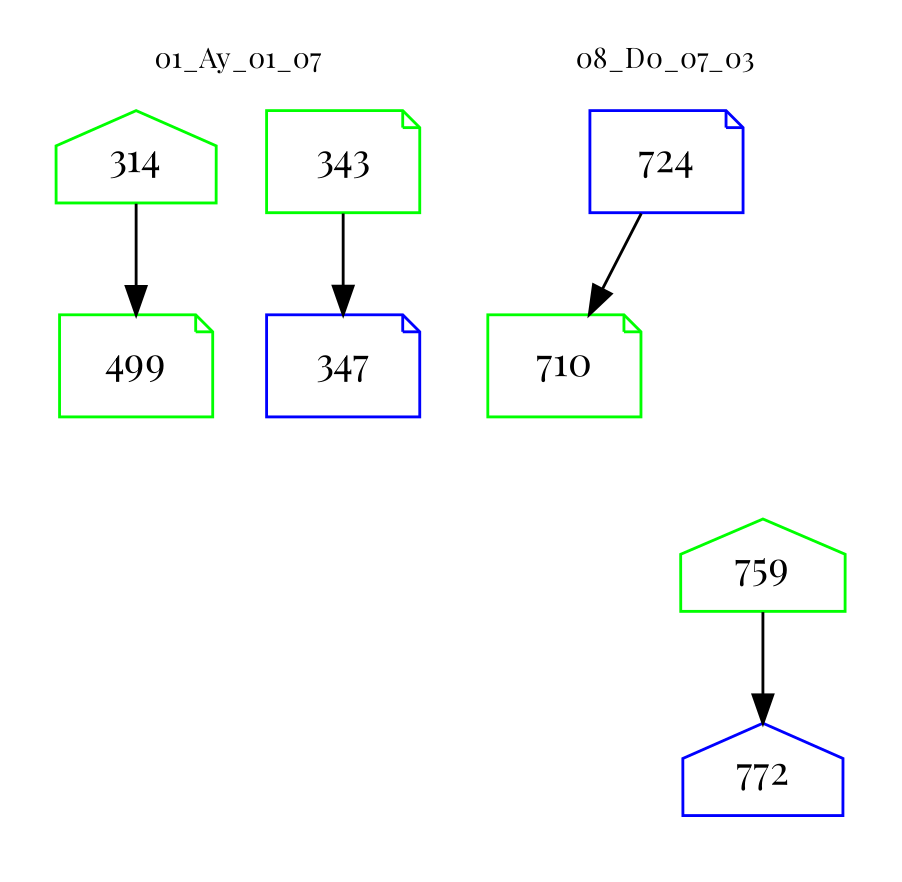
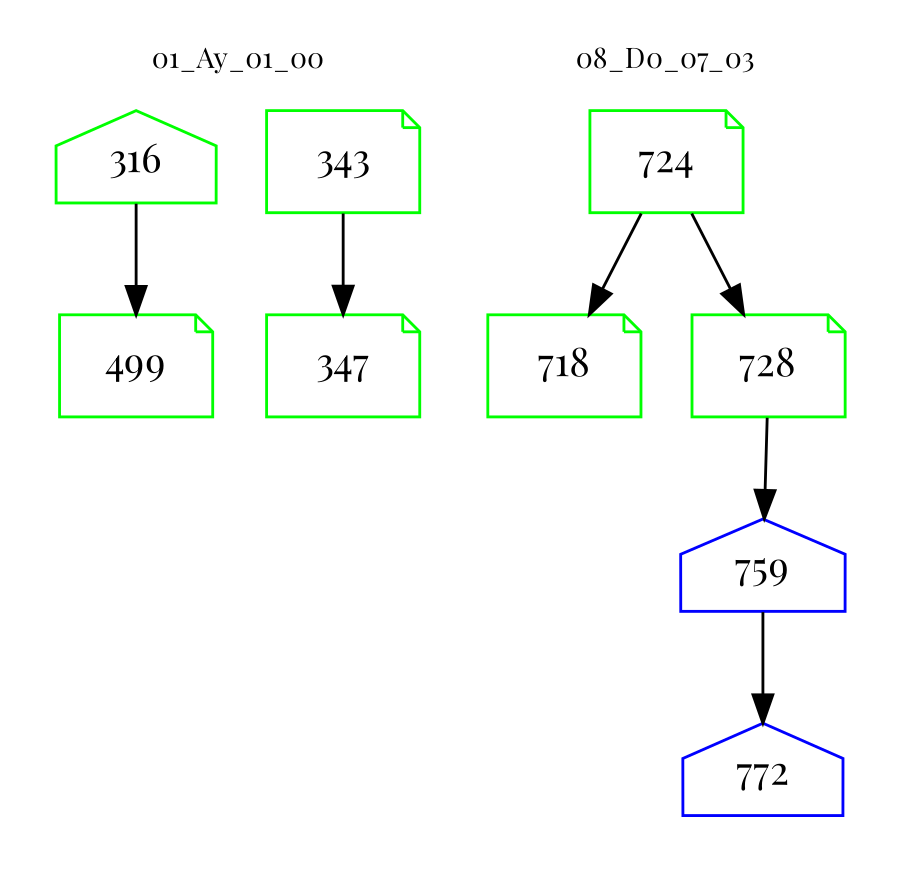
(238, 61) -> (238, 61)
(136, 162) -> (136, 162)
(666, 162) -> (666, 162)
(343, 366) -> (343, 366)
(564, 366) -> (564, 366)
none -> (769, 366)
(763, 570) -> (763, 570)
